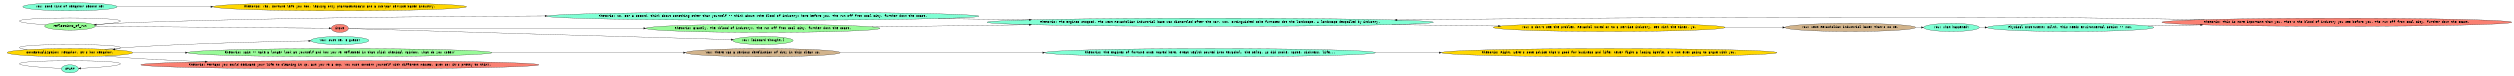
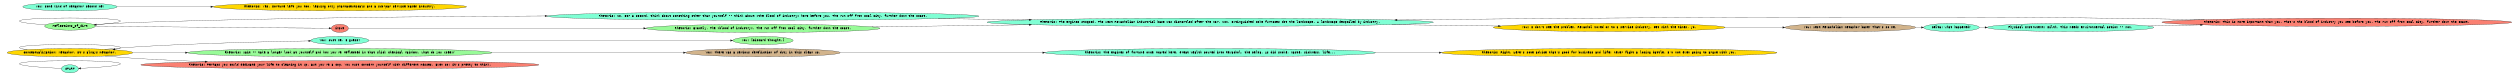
(70, 26) -> (70, 26)
(1850, 27) -> (1850, 27)
(1951, 27) -> (1951, 27)
(540, 34) -> (550, 40)
(70, 53) -> (70, 53)
